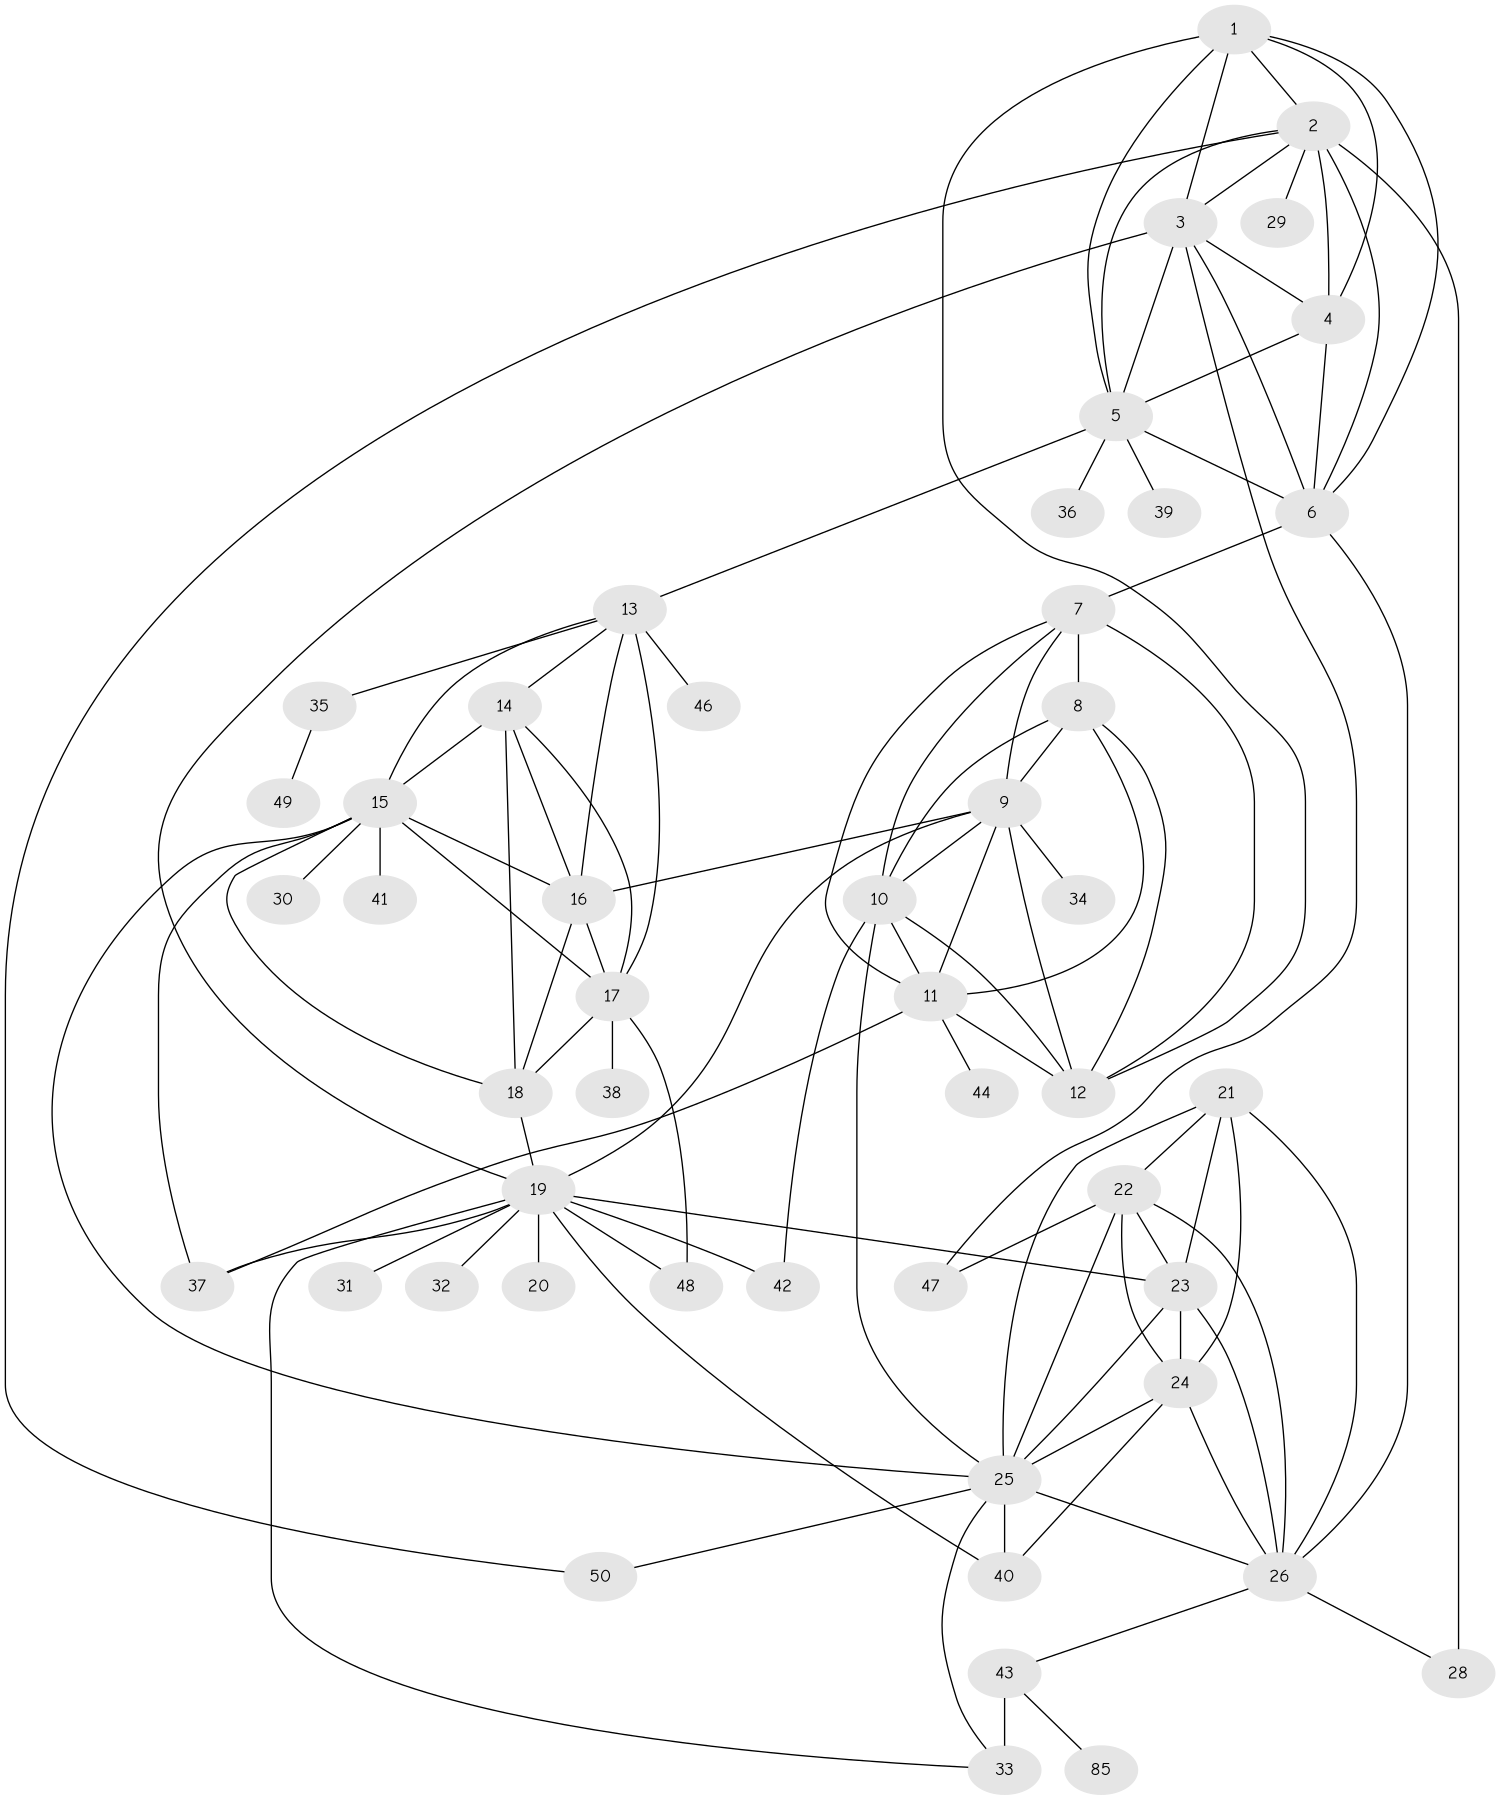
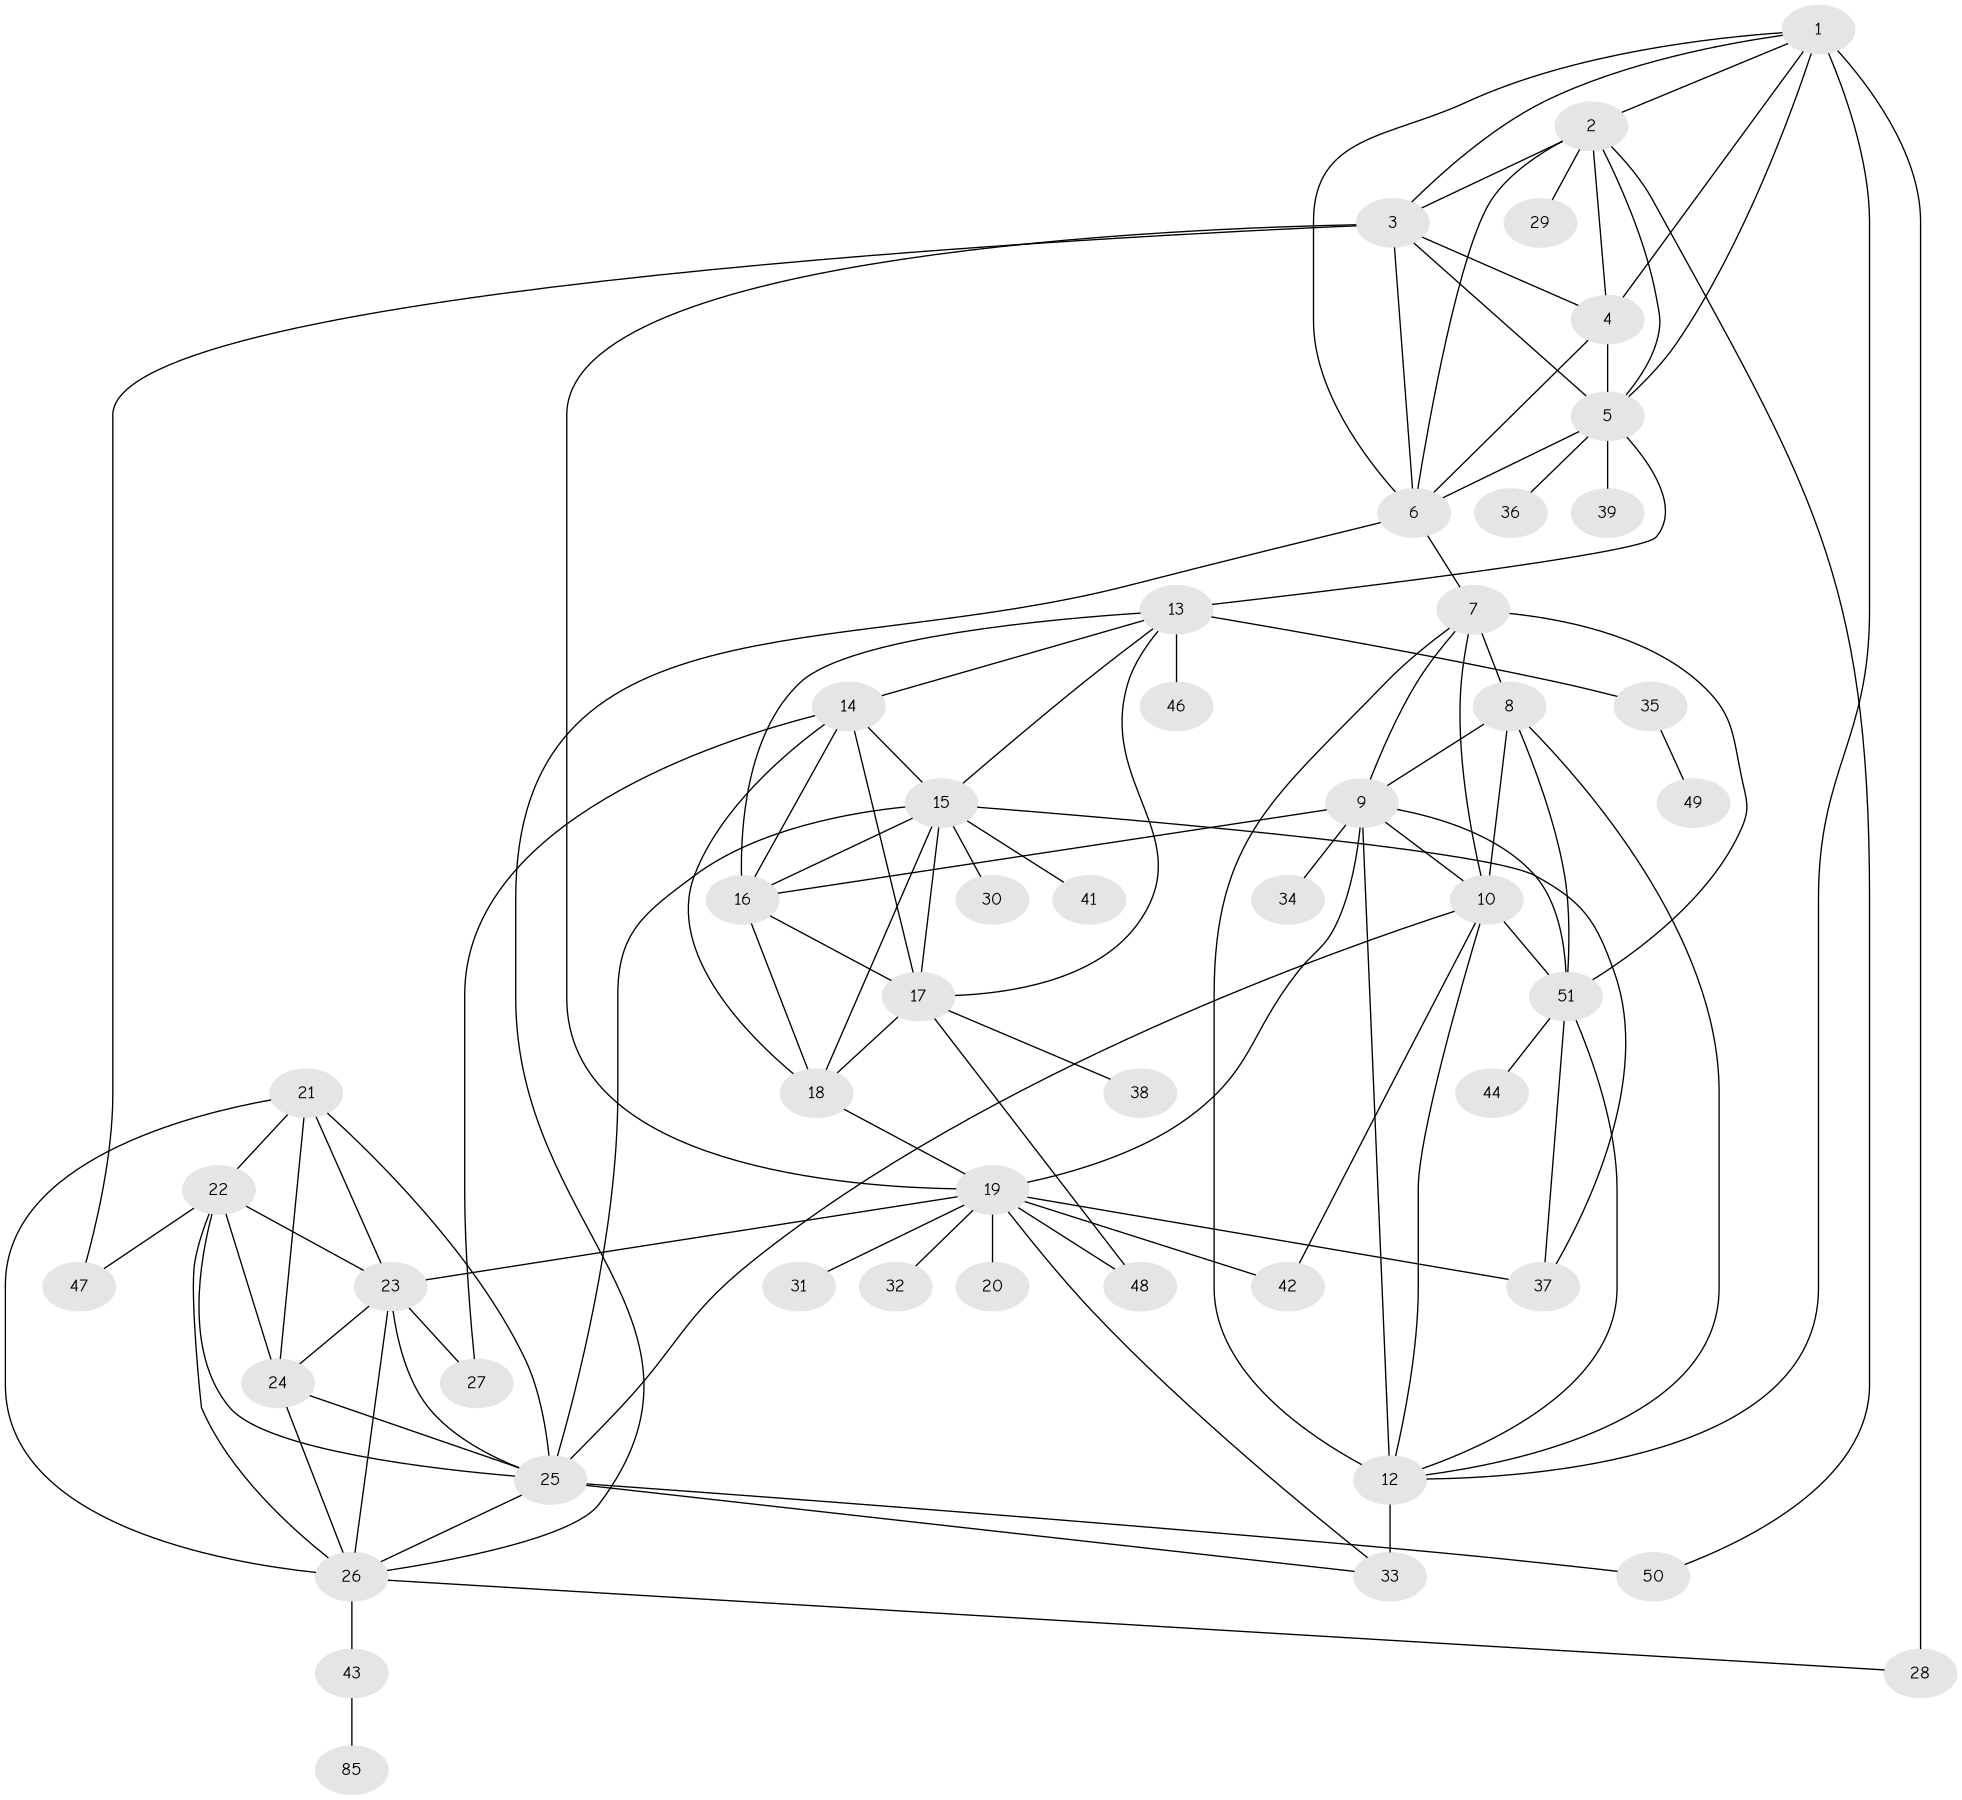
(1459, 874) -> (1921, 839)
(931, 997) -> (1566, 997)
none -> (477, 1383)
(1005, 1577) -> none
(1005, 1722) -> (1390, 1529)
